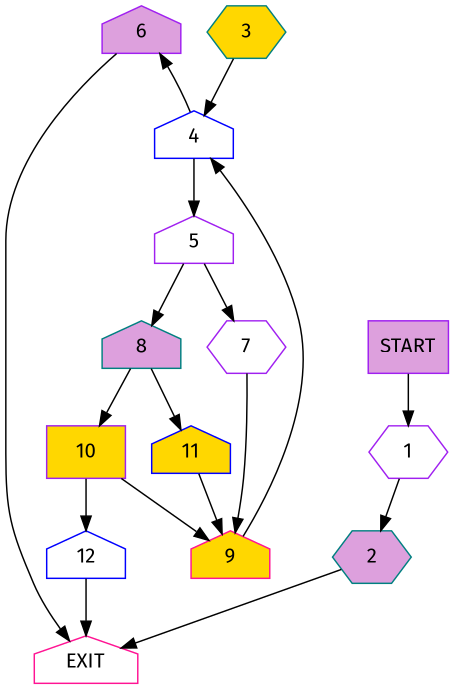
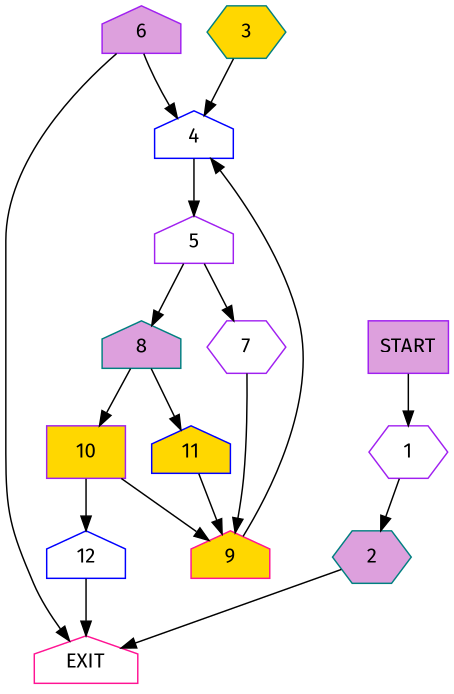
(180, 89) -> (156, 80)
